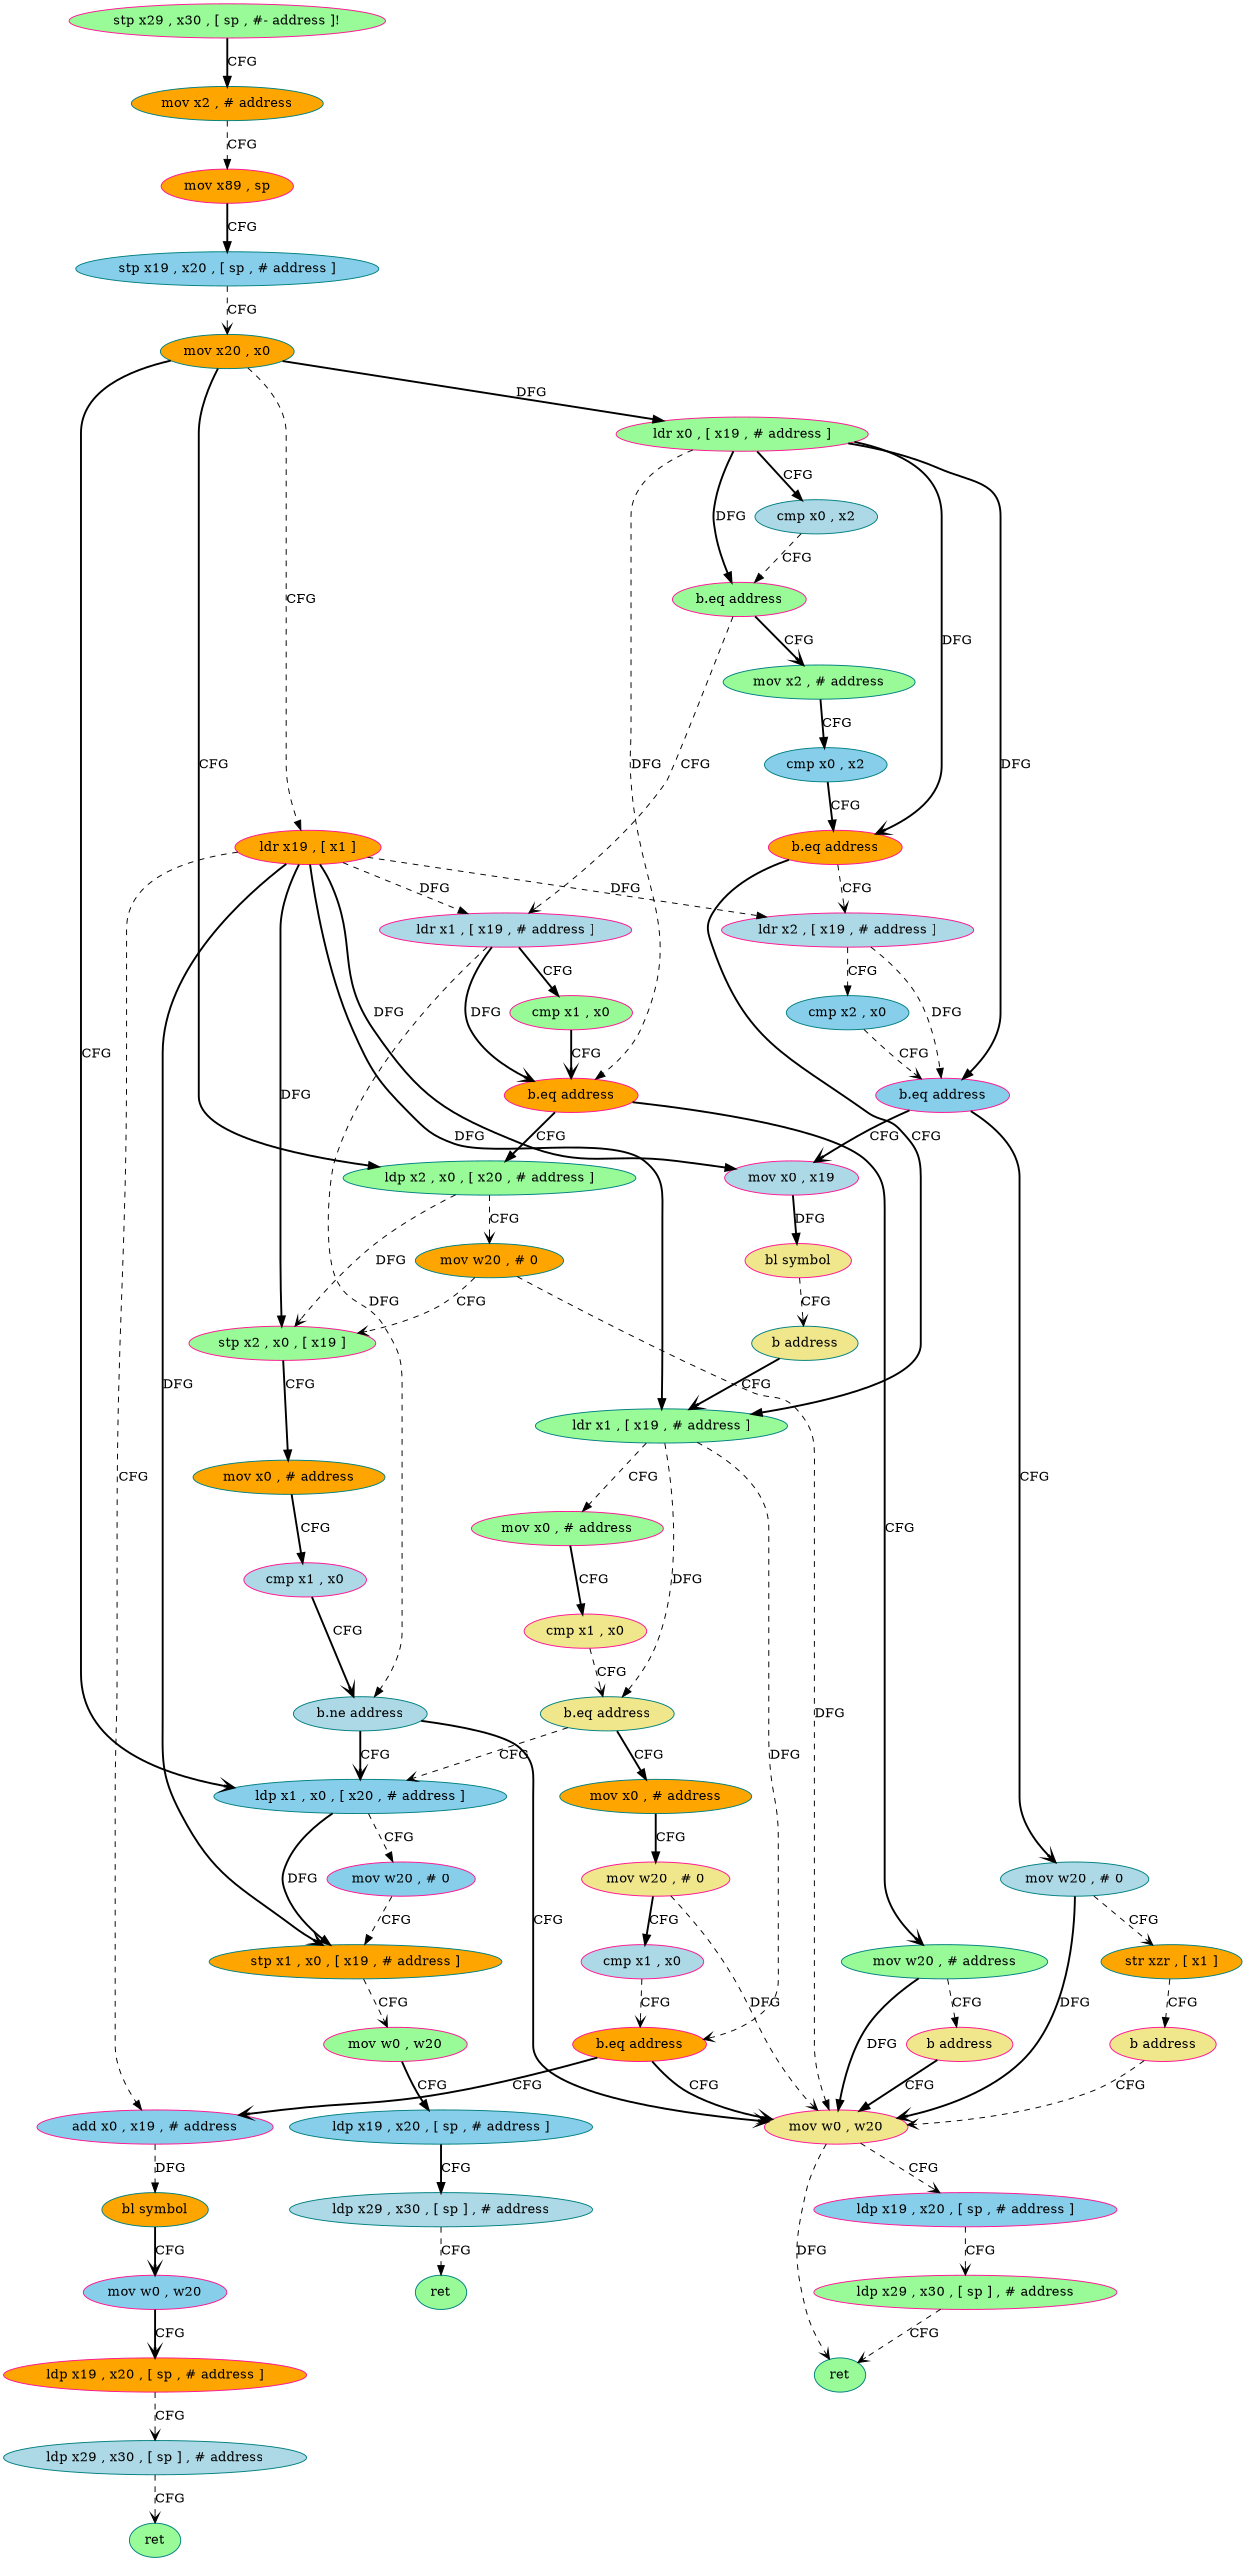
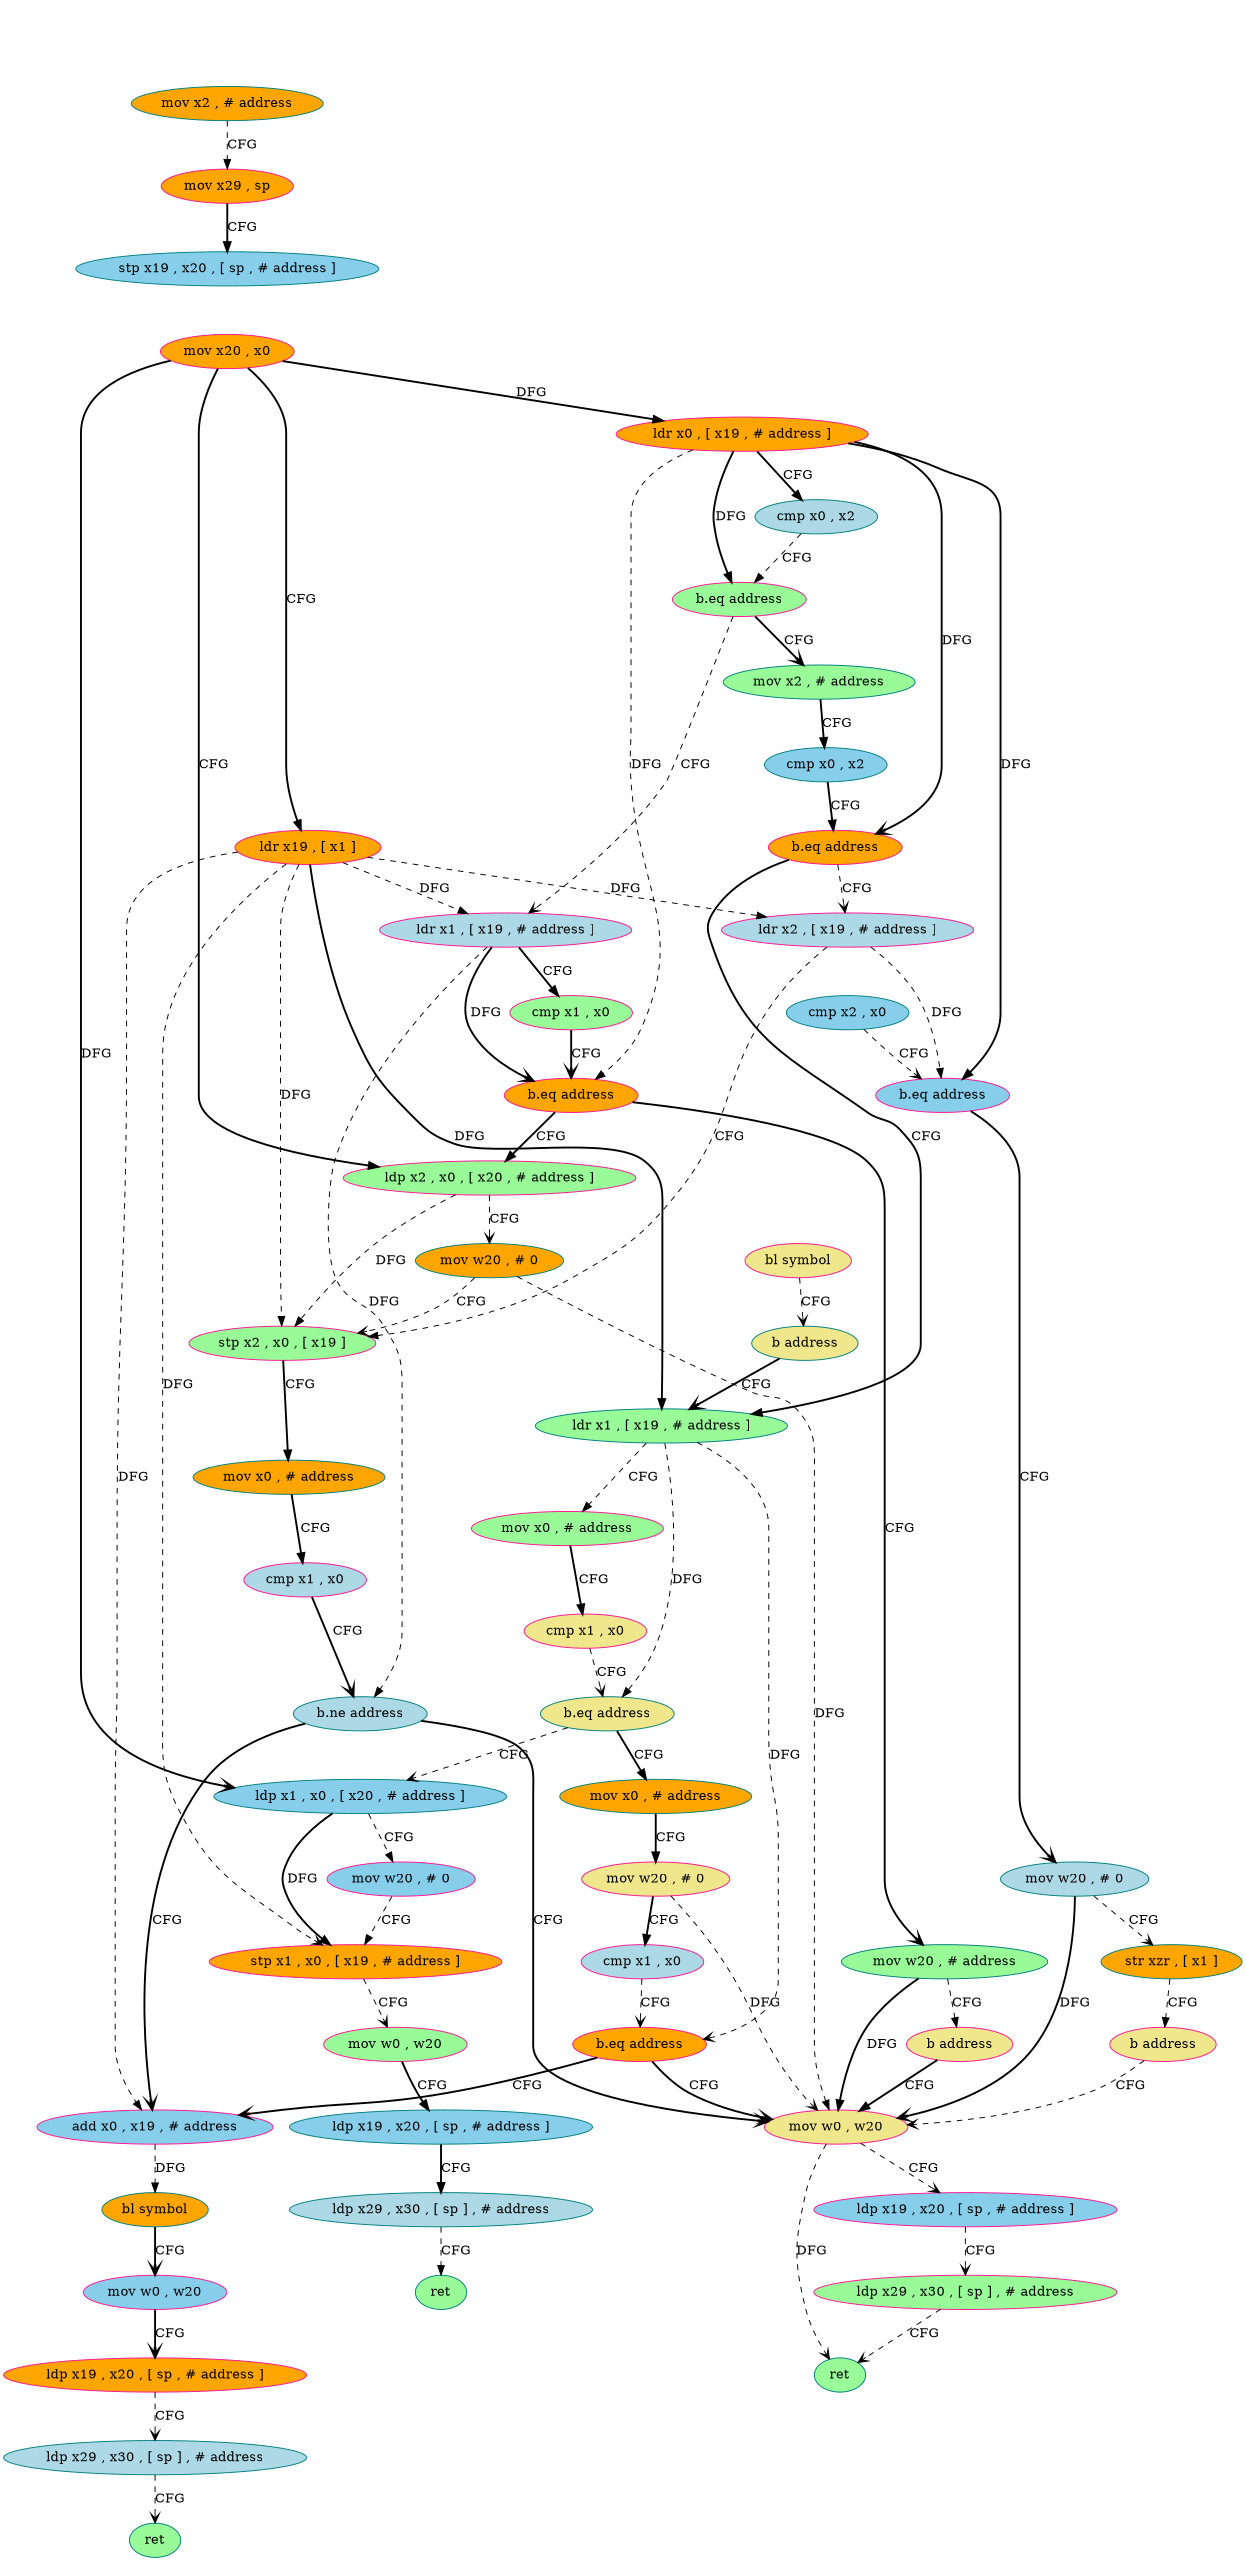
(227, 21) -> none
(227, 186) -> (227, 186)
(227, 305) -> none
(227, 352) -> (227, 352)
(742, 434) -> (742, 434)
(286, 589) -> (286, 589)
(848, 967) -> (672, 1199)
(97, 1054) -> (97, 1054)
(280, 1089) -> (280, 1089)
(489, 1178) -> (489, 1178)
(792, 1178) -> none
(371, 1247) -> (371, 1247)
(163, 1412) -> (163, 1412)
(134, 1477) -> (134, 1477)
(360, 1750) -> (160, 1877)
(356, 1962) -> (356, 1962)
